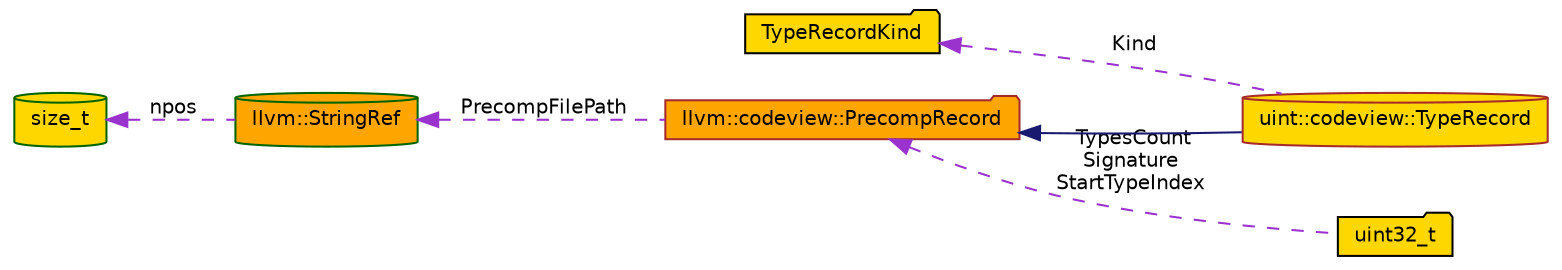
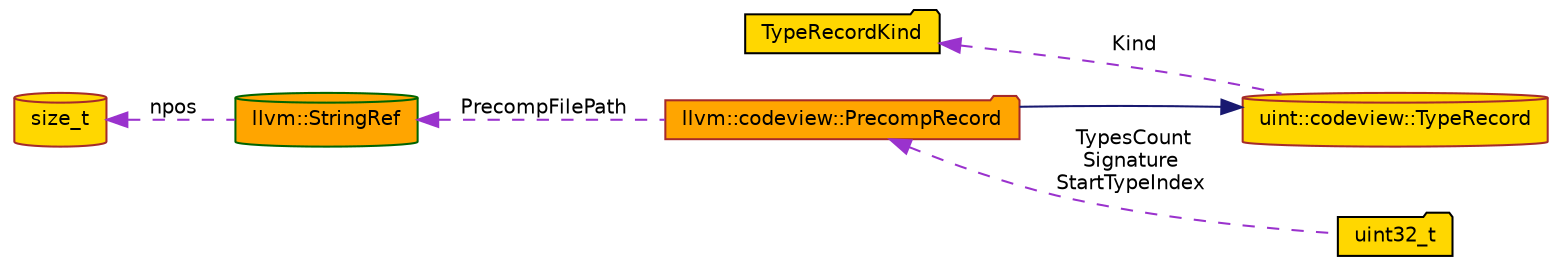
(60, 120) -> (60, 120)
(1141, 134) -> (1120, 106)
